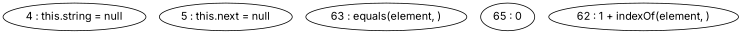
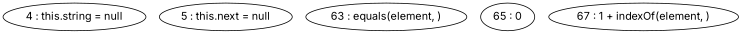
(644, 17) -> (644, 17)
